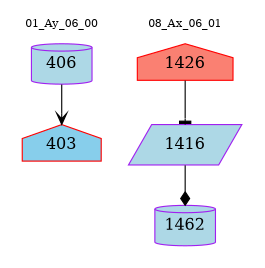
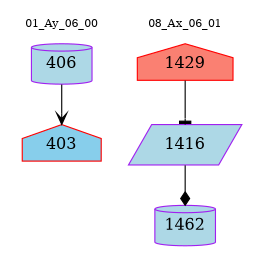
(185, 64) -> (185, 64)
